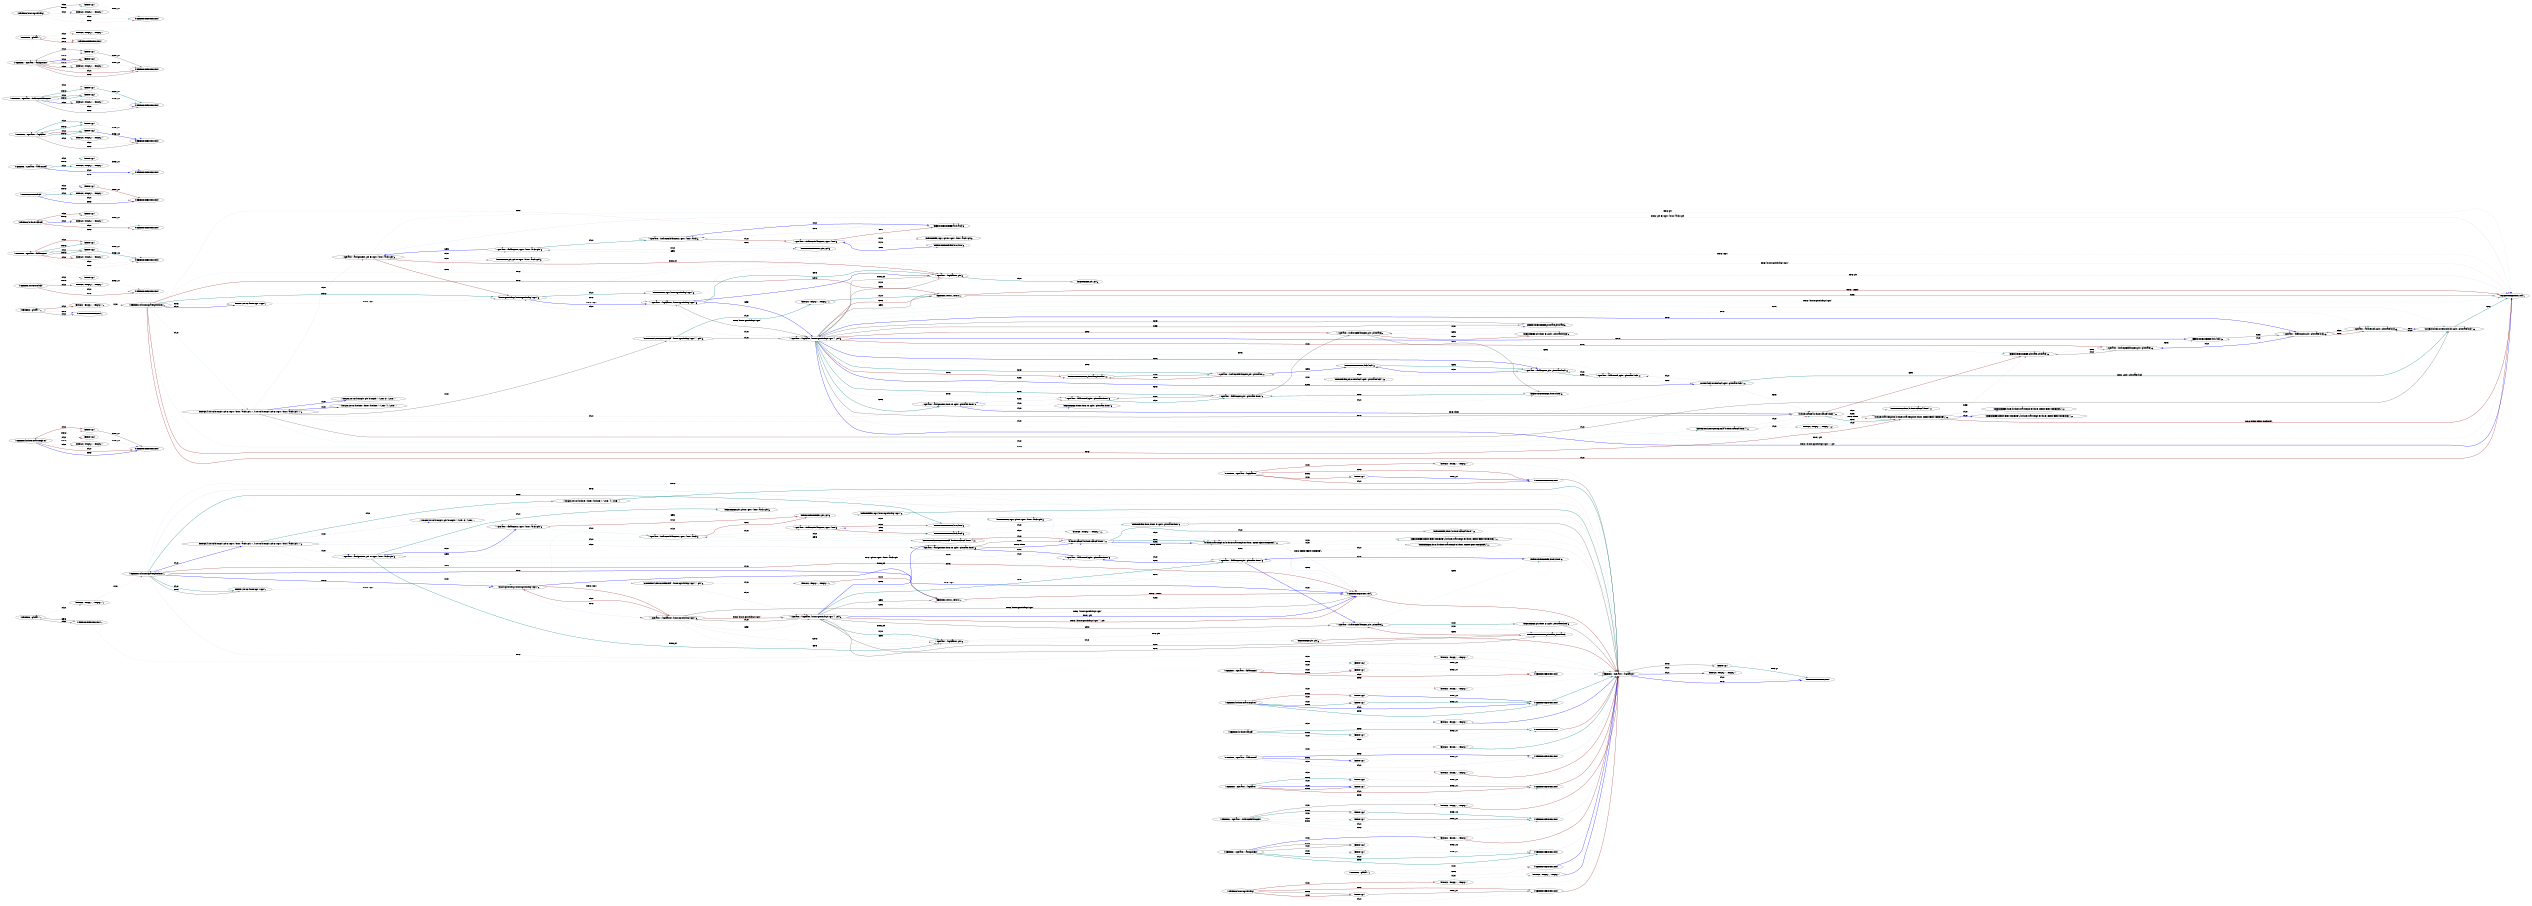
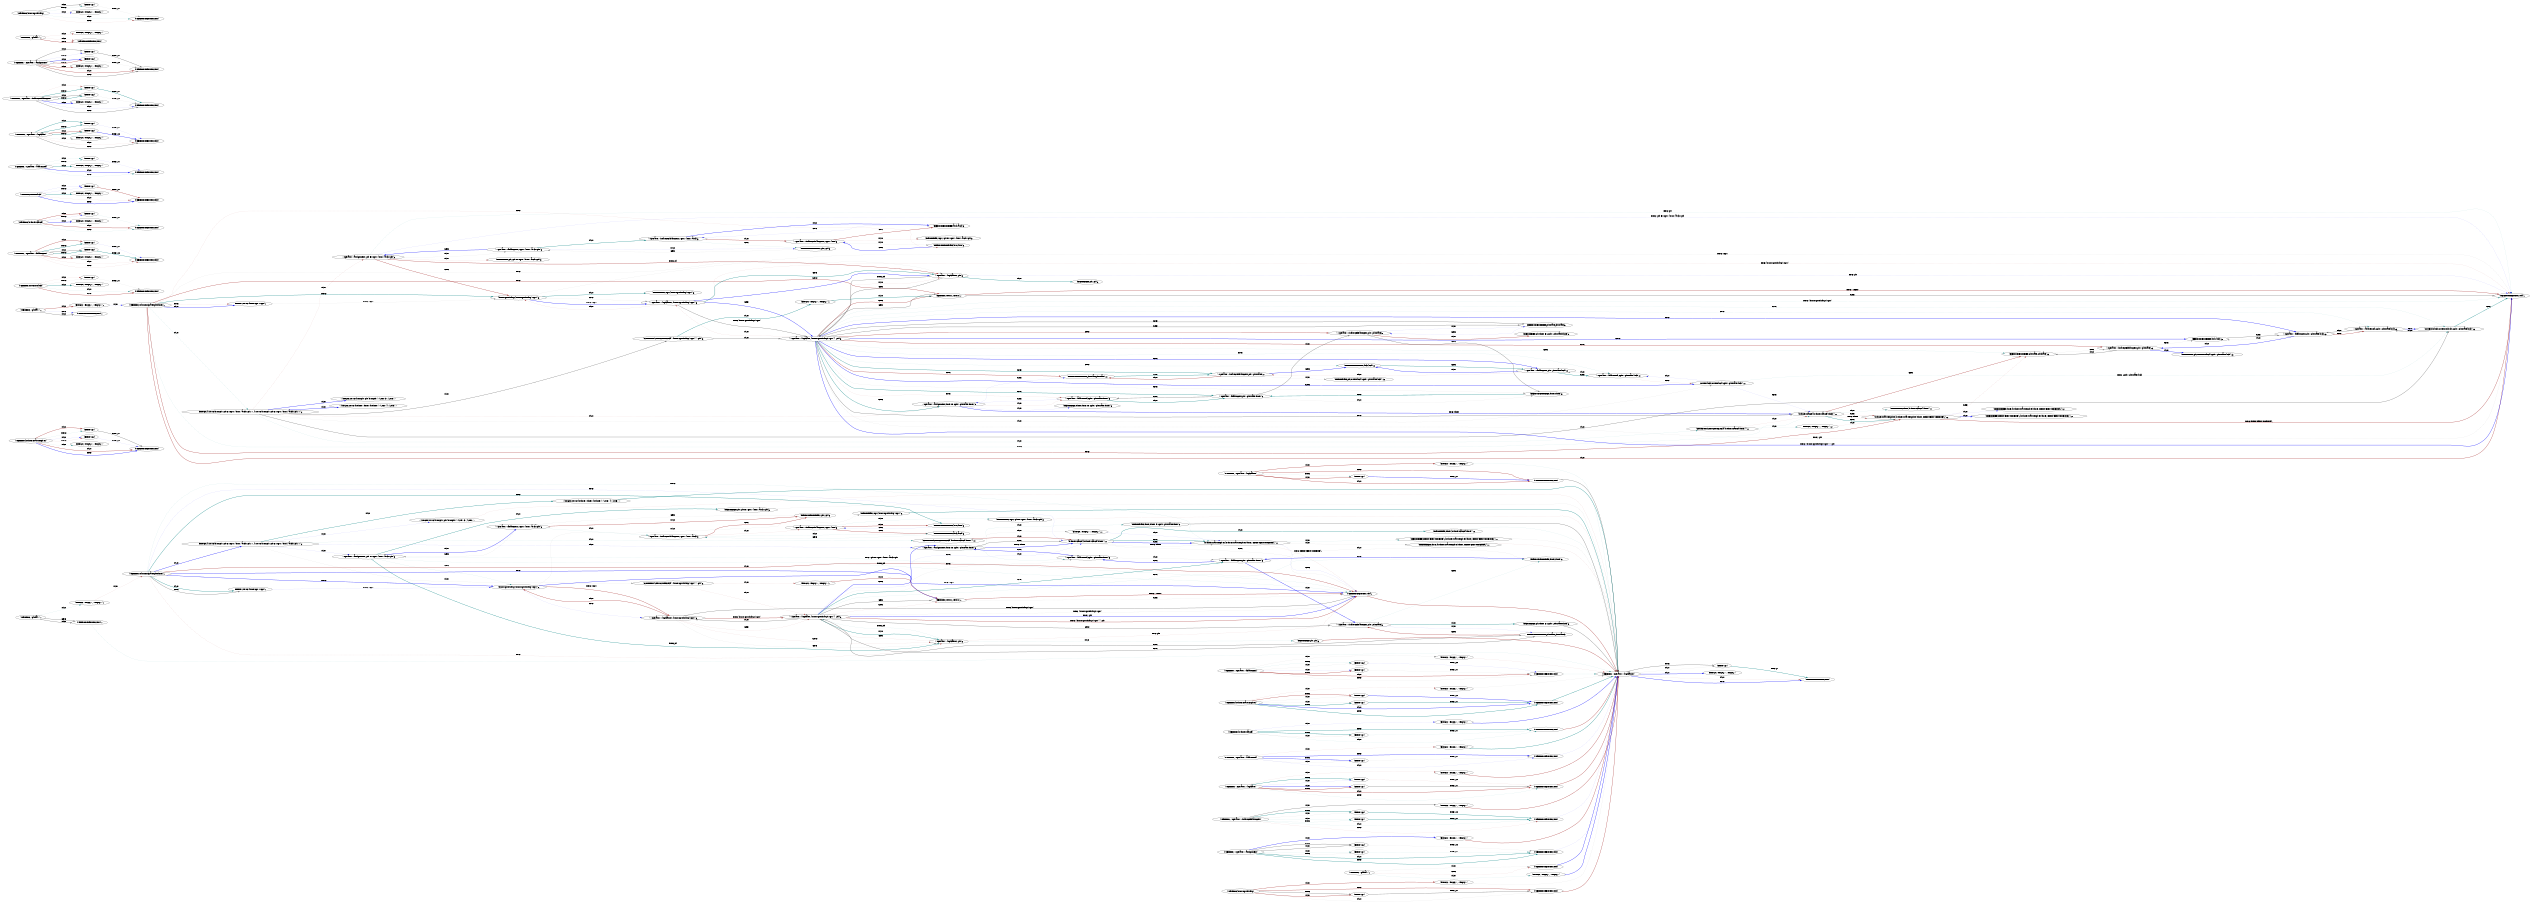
none -> (2207, 355)
(2100, 376) -> (2100, 376)
